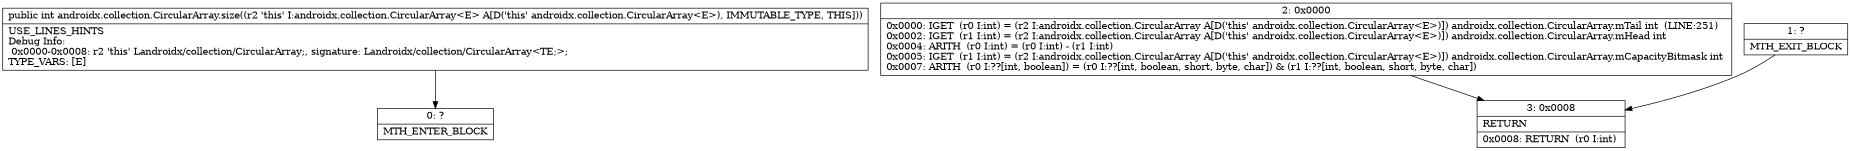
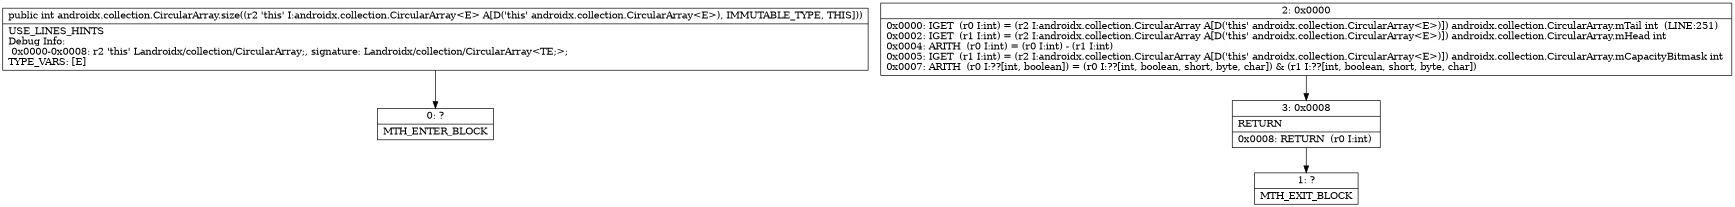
(1706, 88) -> (1306, 157)
